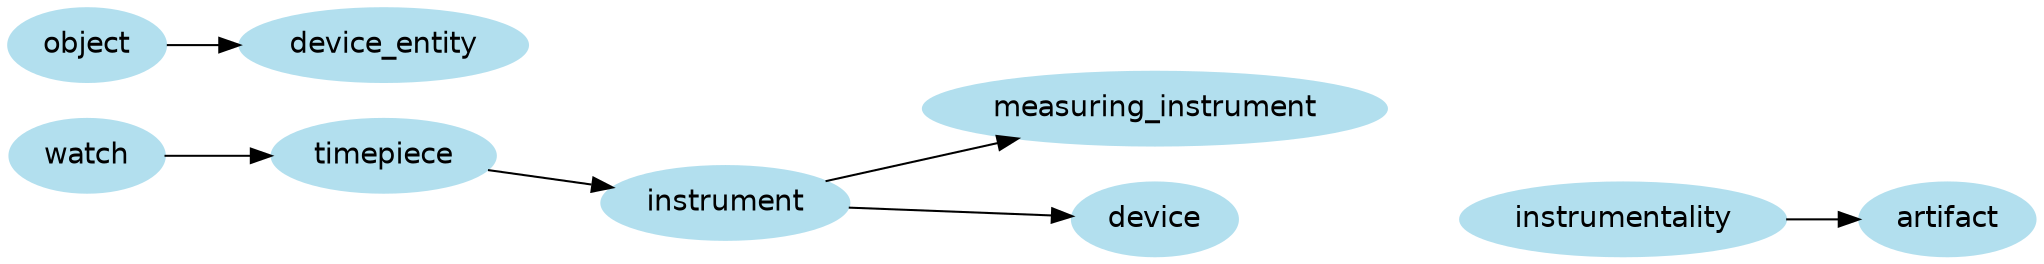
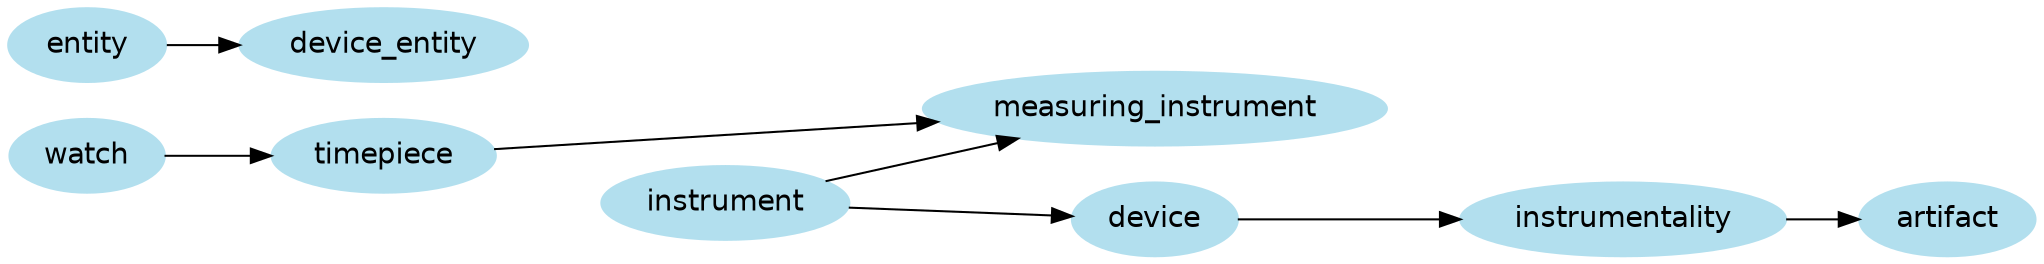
(87, 45) -> (87, 45)
(540, 177) -> (706, 136)
none -> (1338, 219)
